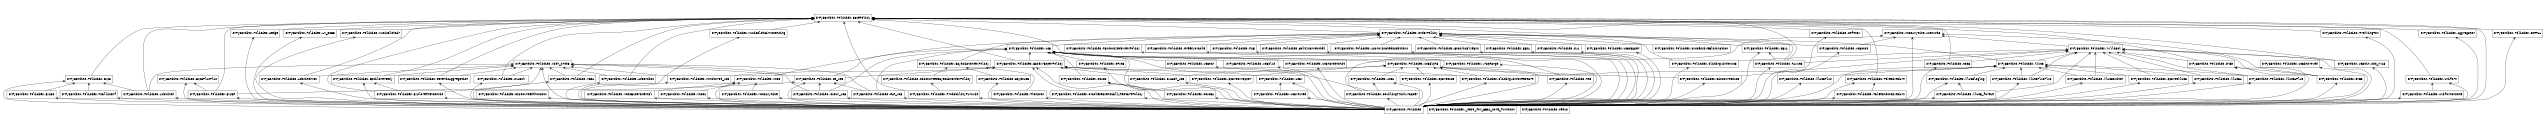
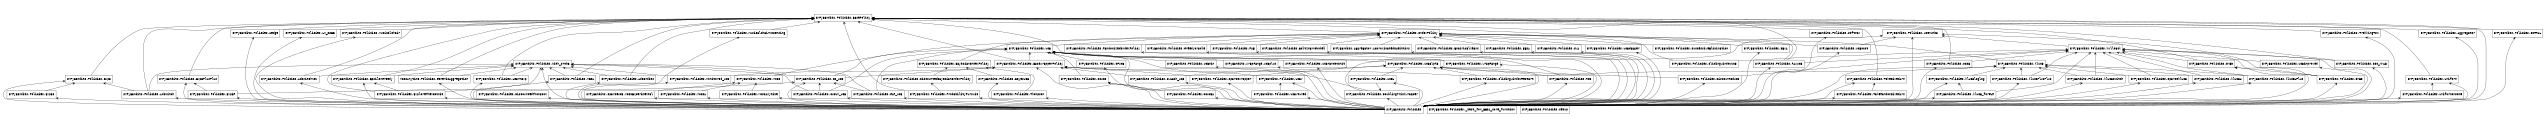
(488, 20) -> (488, 21)
(1912, 33) -> (1912, 33)
(1371, 49) -> (1371, 49)
(2057, 56) -> (2192, 56)
(1773, 57) -> none
(1251, 64) -> (1251, 64)
(2362, 64) -> (2362, 64)
(434, 79) -> (434, 79)
(501, 79) -> (501, 79)
(1428, 79) -> none
(1805, 79) -> none
(1376, 88) -> (1378, 86)
(89, 95) -> none
(620, 95) -> (620, 95)
(1097, 95) -> none
(1564, 104) -> none
(1038, 109) -> none
